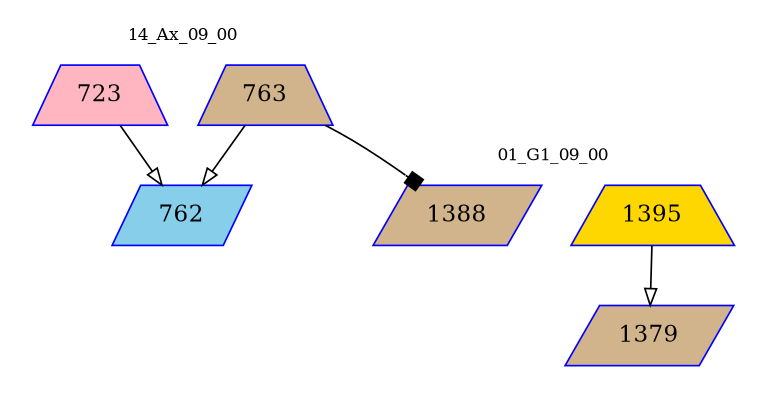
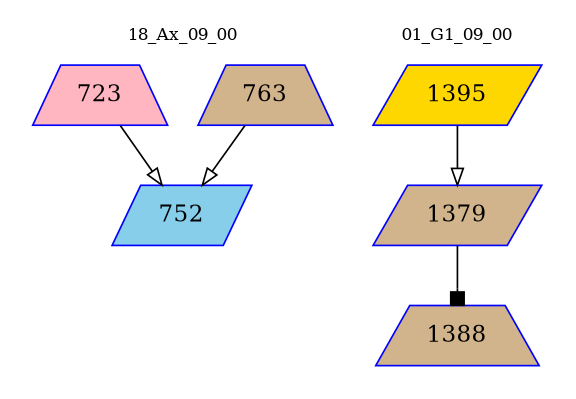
(183, 36) -> (183, 36)
(370, 151) -> (457, 267)
(182, 215) -> (182, 215)
(457, 215) -> (457, 336)
(653, 215) -> (457, 95)
